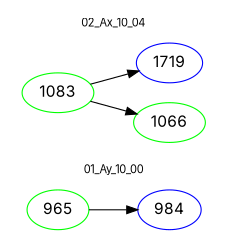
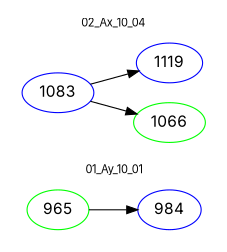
(169, 63) -> (169, 63)
(58, 93) -> (58, 93)
(114, 171) -> (114, 171)
